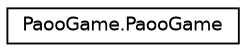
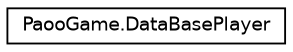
(123, 26) -> (146, 26)
